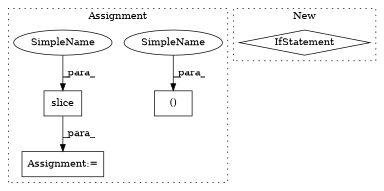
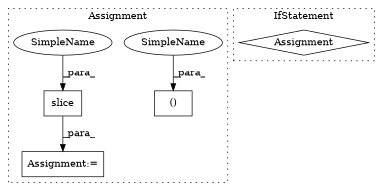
(305, 16) -> (304, 16)
(305, 43) -> (304, 43)
